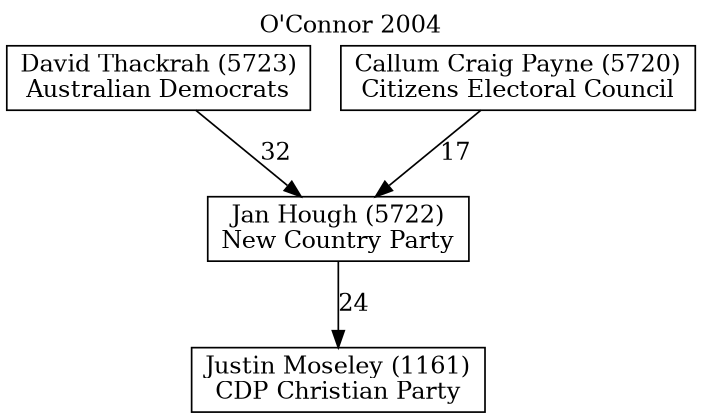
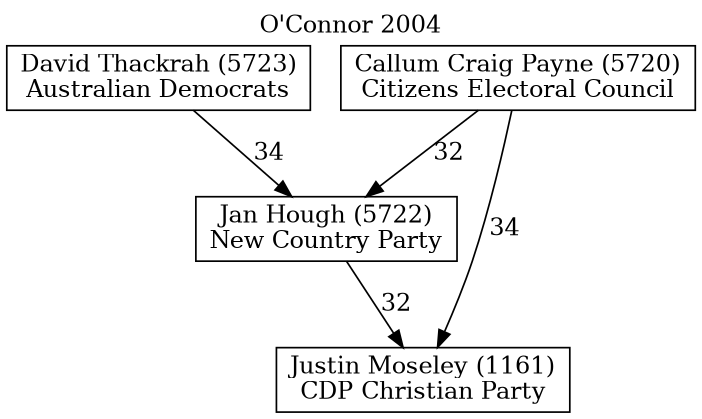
(276, 153) -> (270, 153)
(456, 153) -> (449, 153)
none -> (484, 223)
(354, 304) -> (397, 304)
